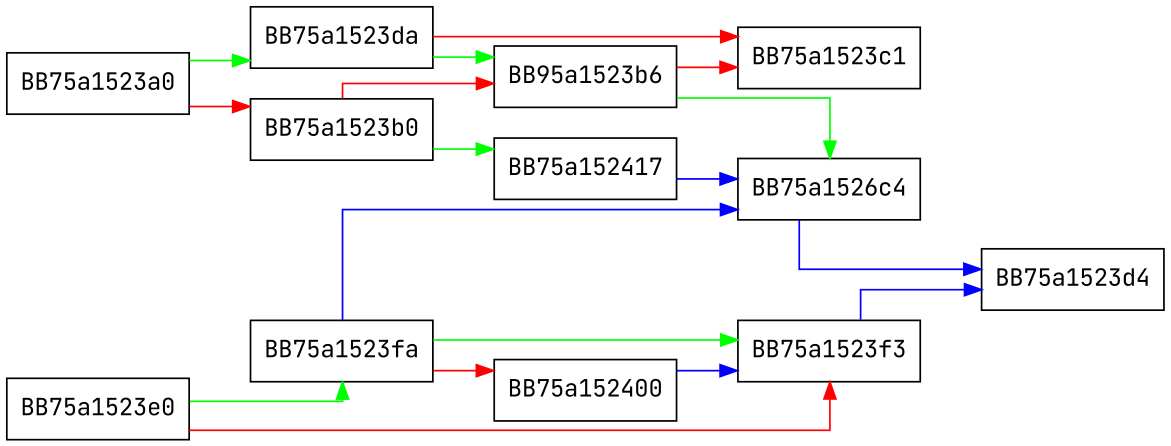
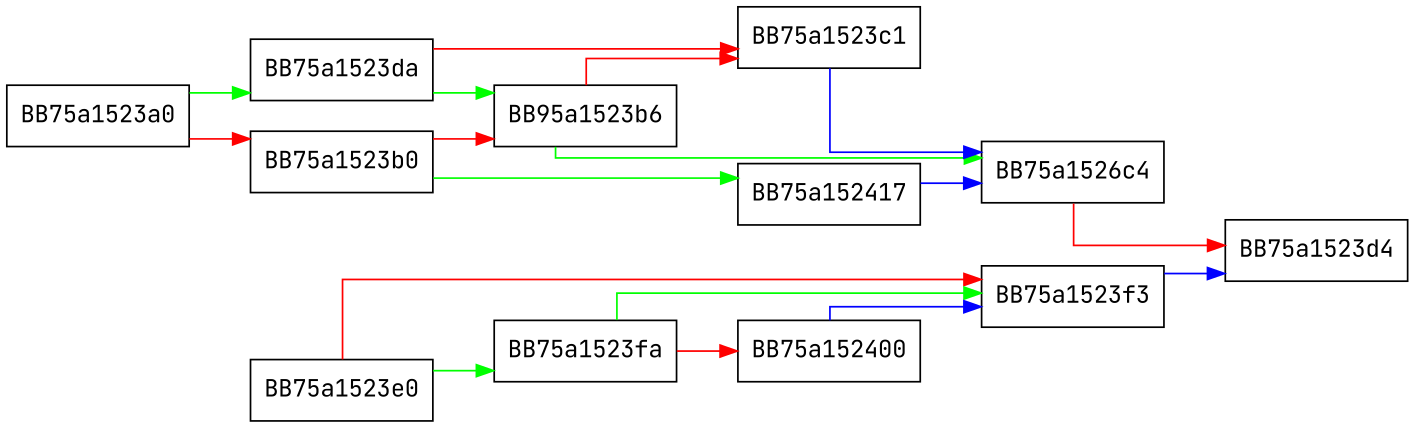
(476, 210) -> (830, 145)
(857, 269) -> (1120, 245)
